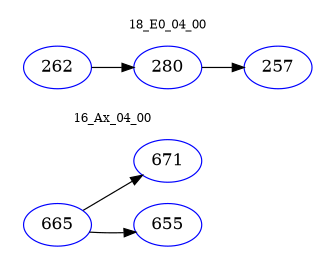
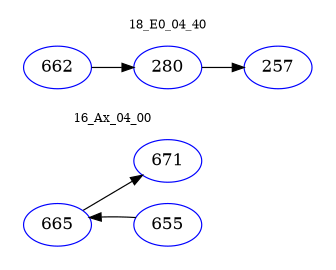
(168, 25) -> (168, 25)
(58, 67) -> (58, 67)
(107, 233) -> (119, 217)
